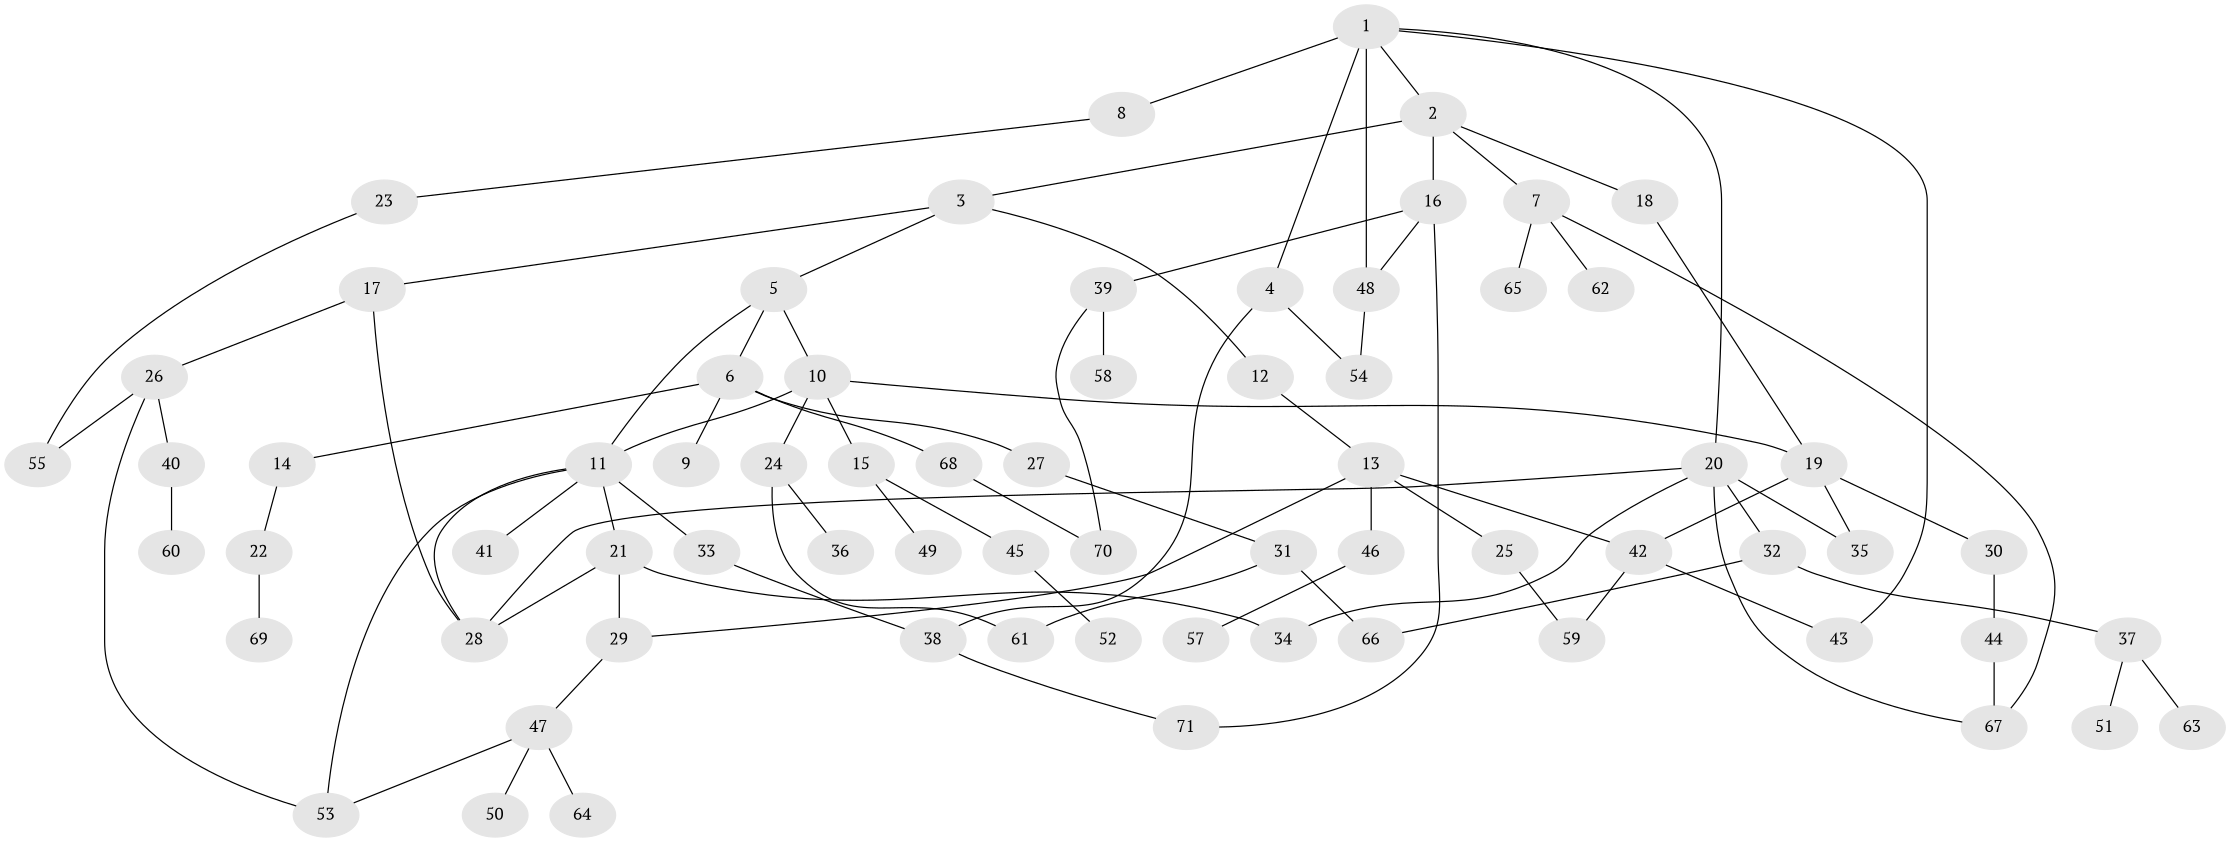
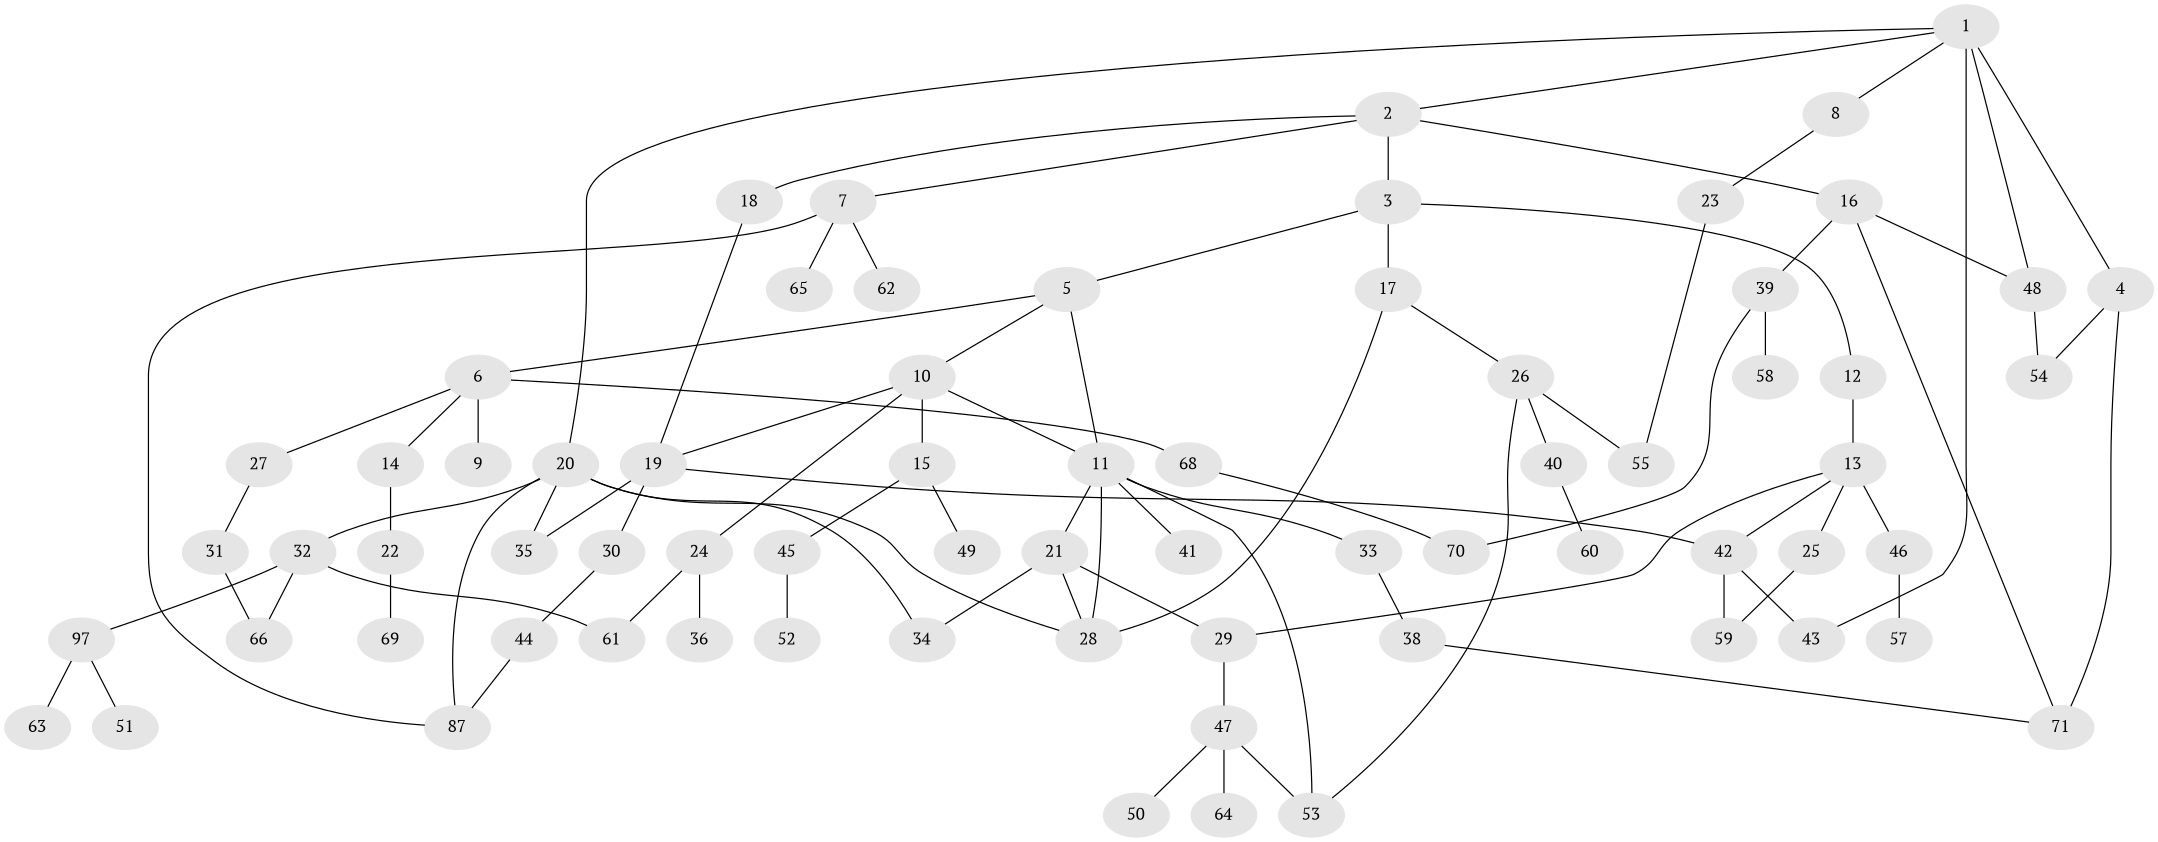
(1176, 537) -> (2111, 512)
(1162, 593) -> (451, 595)
(2128, 640) -> (82, 640)
(1994, 728) -> (457, 728)
